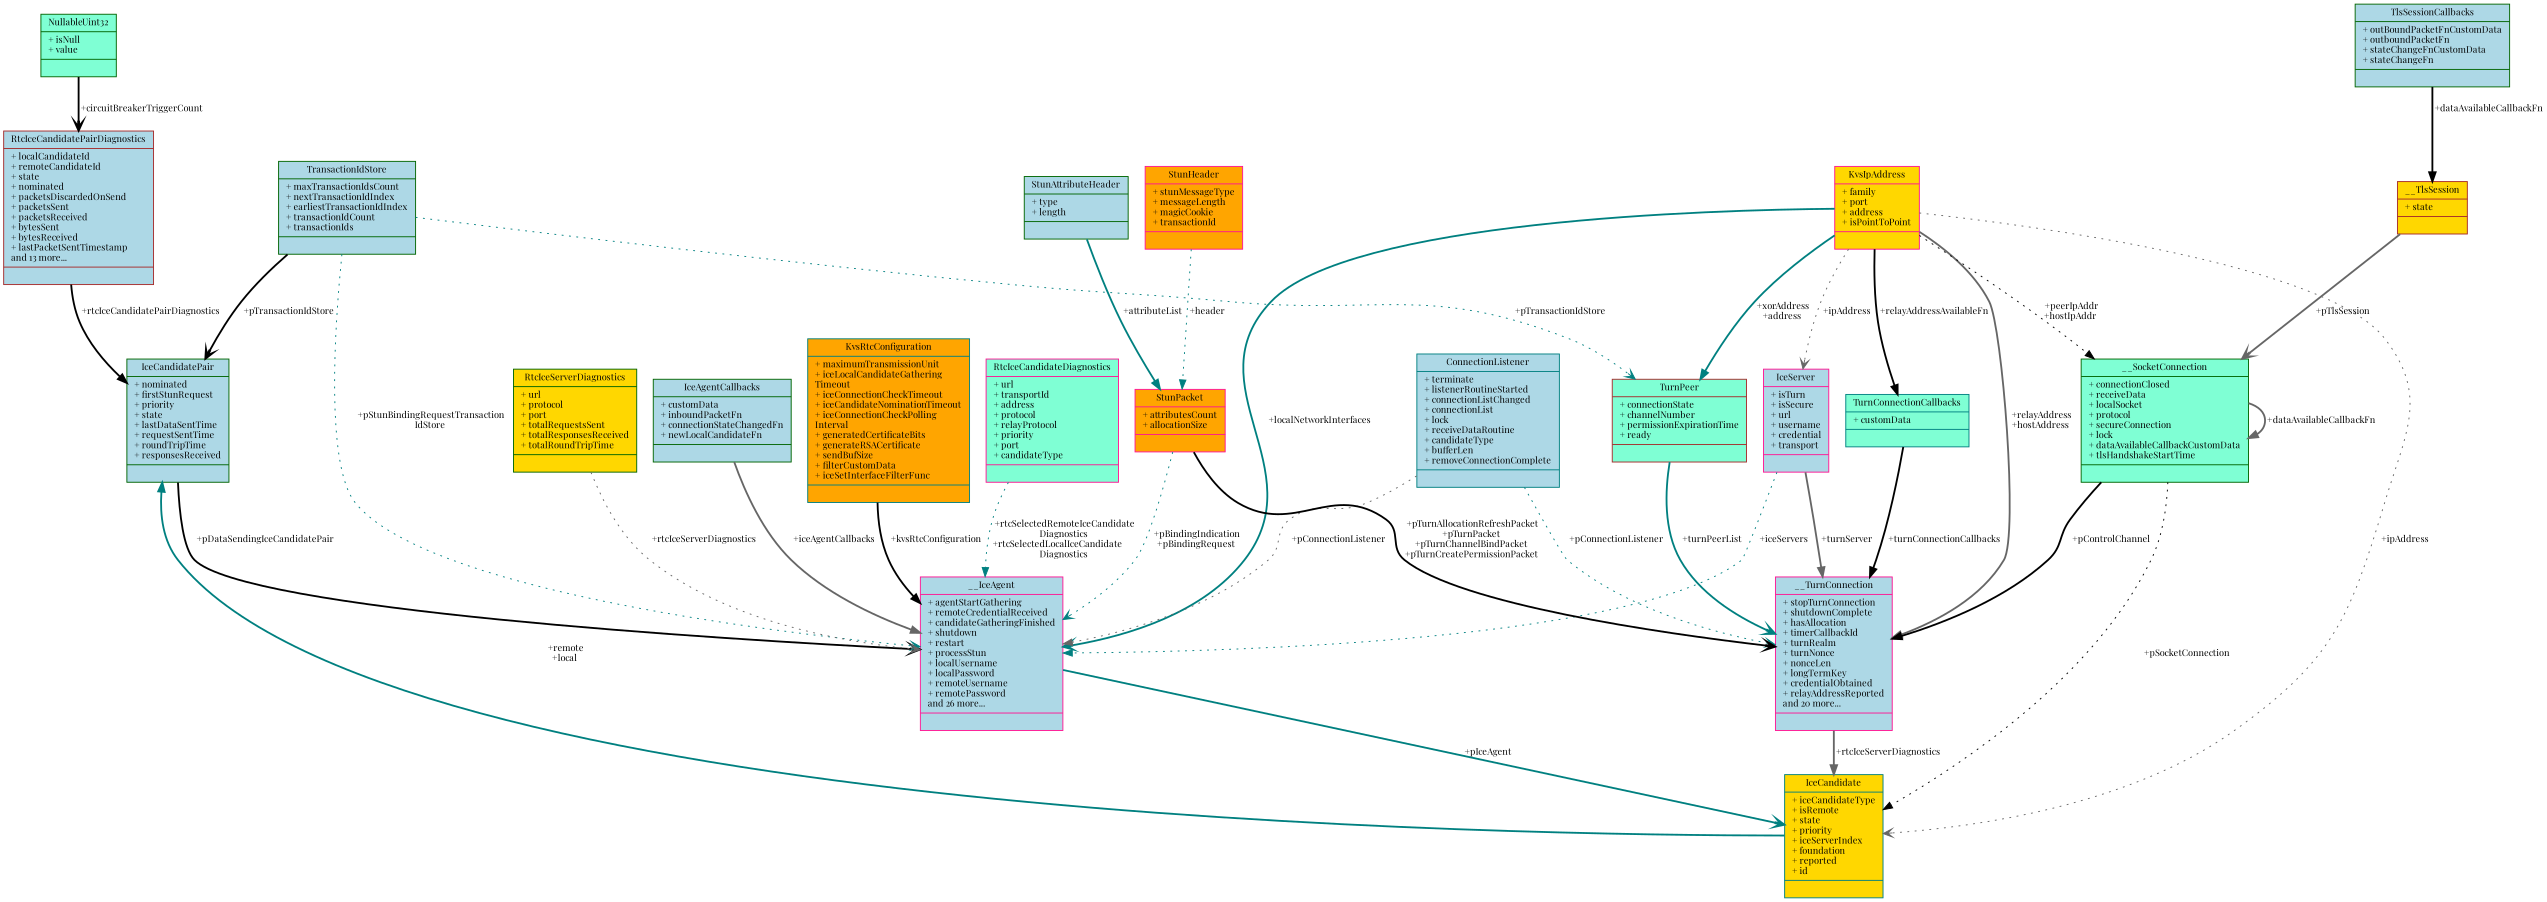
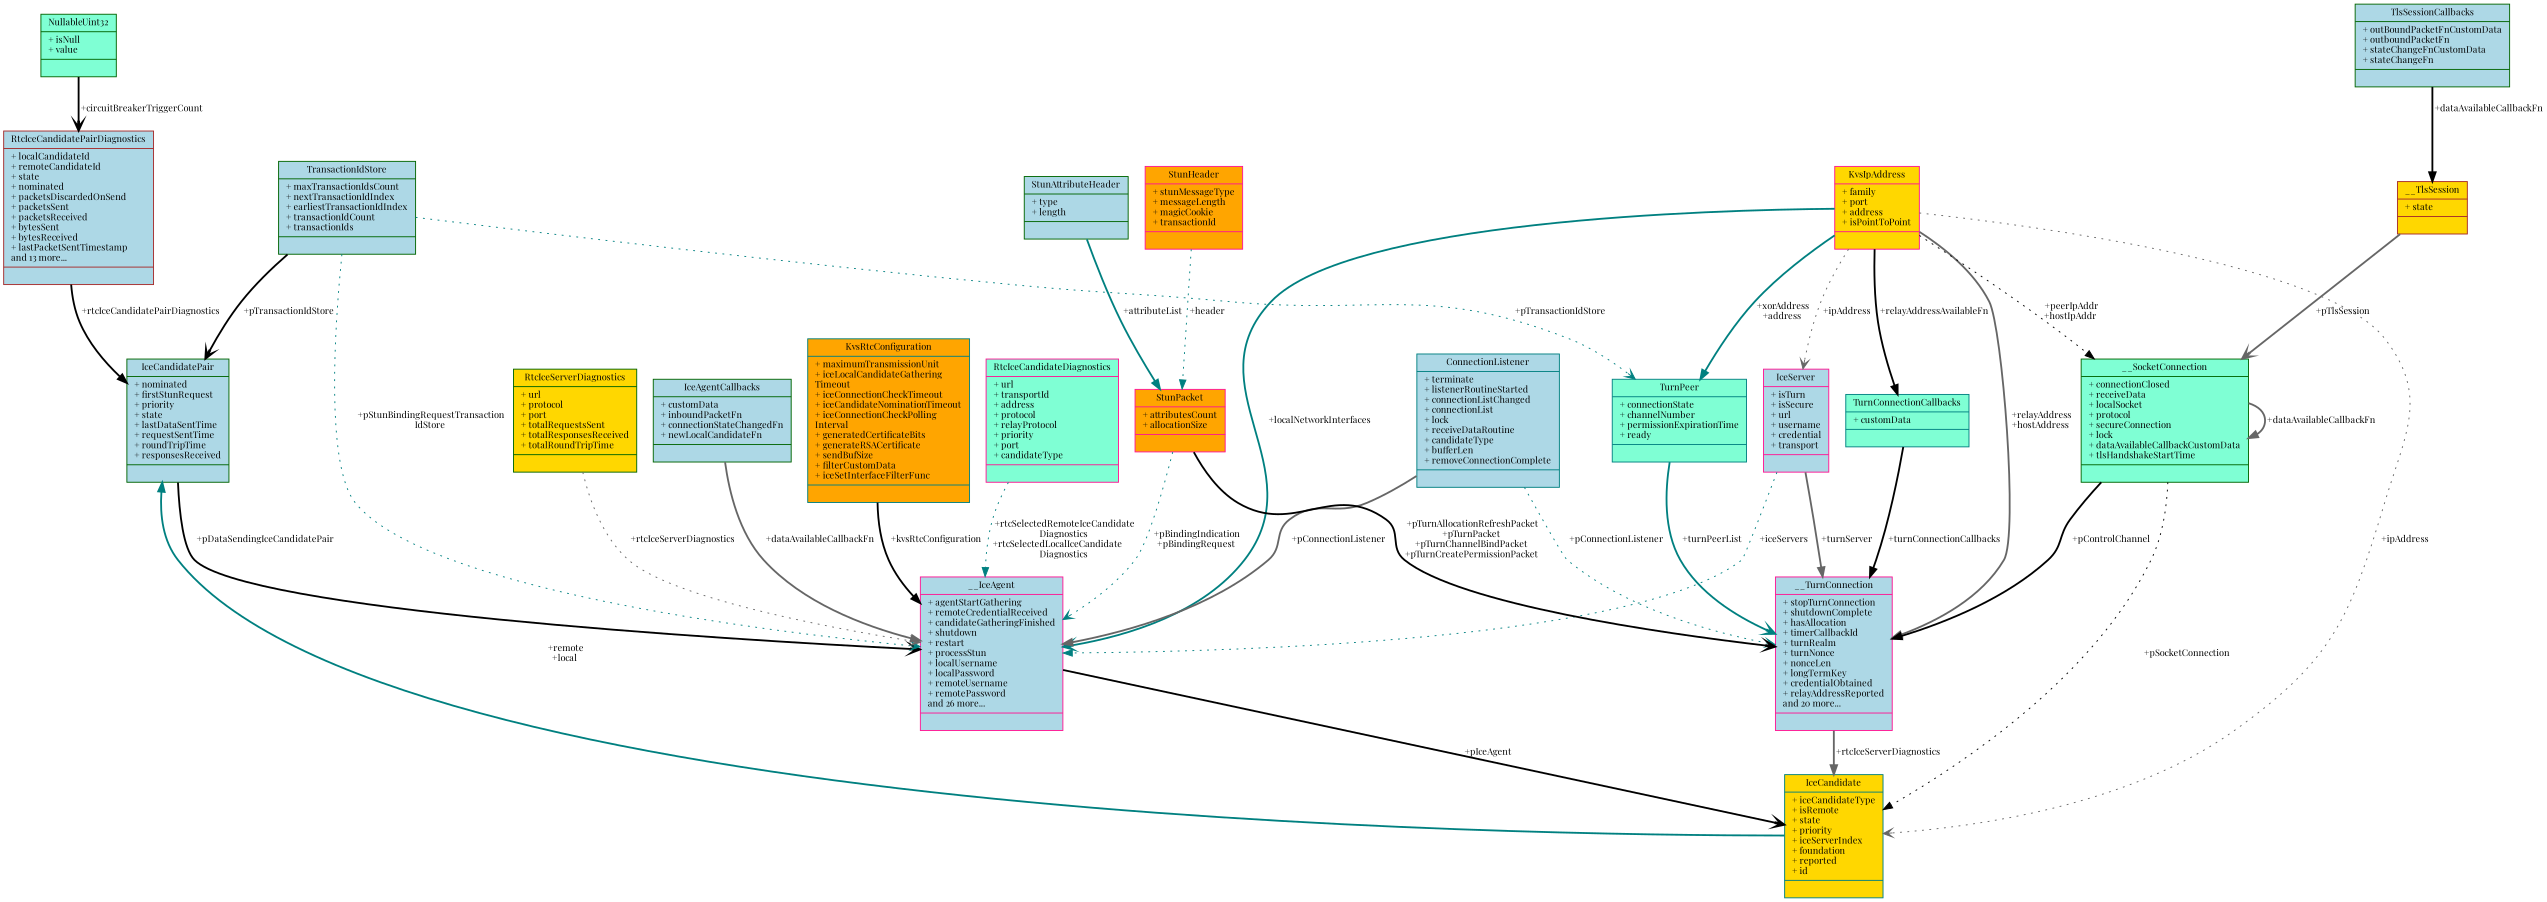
(1679, 421) -> (1679, 421)
(833, 540) -> (819, 540)
(1256, 569) -> (1256, 569)
(1419, 746) -> (1419, 746)
